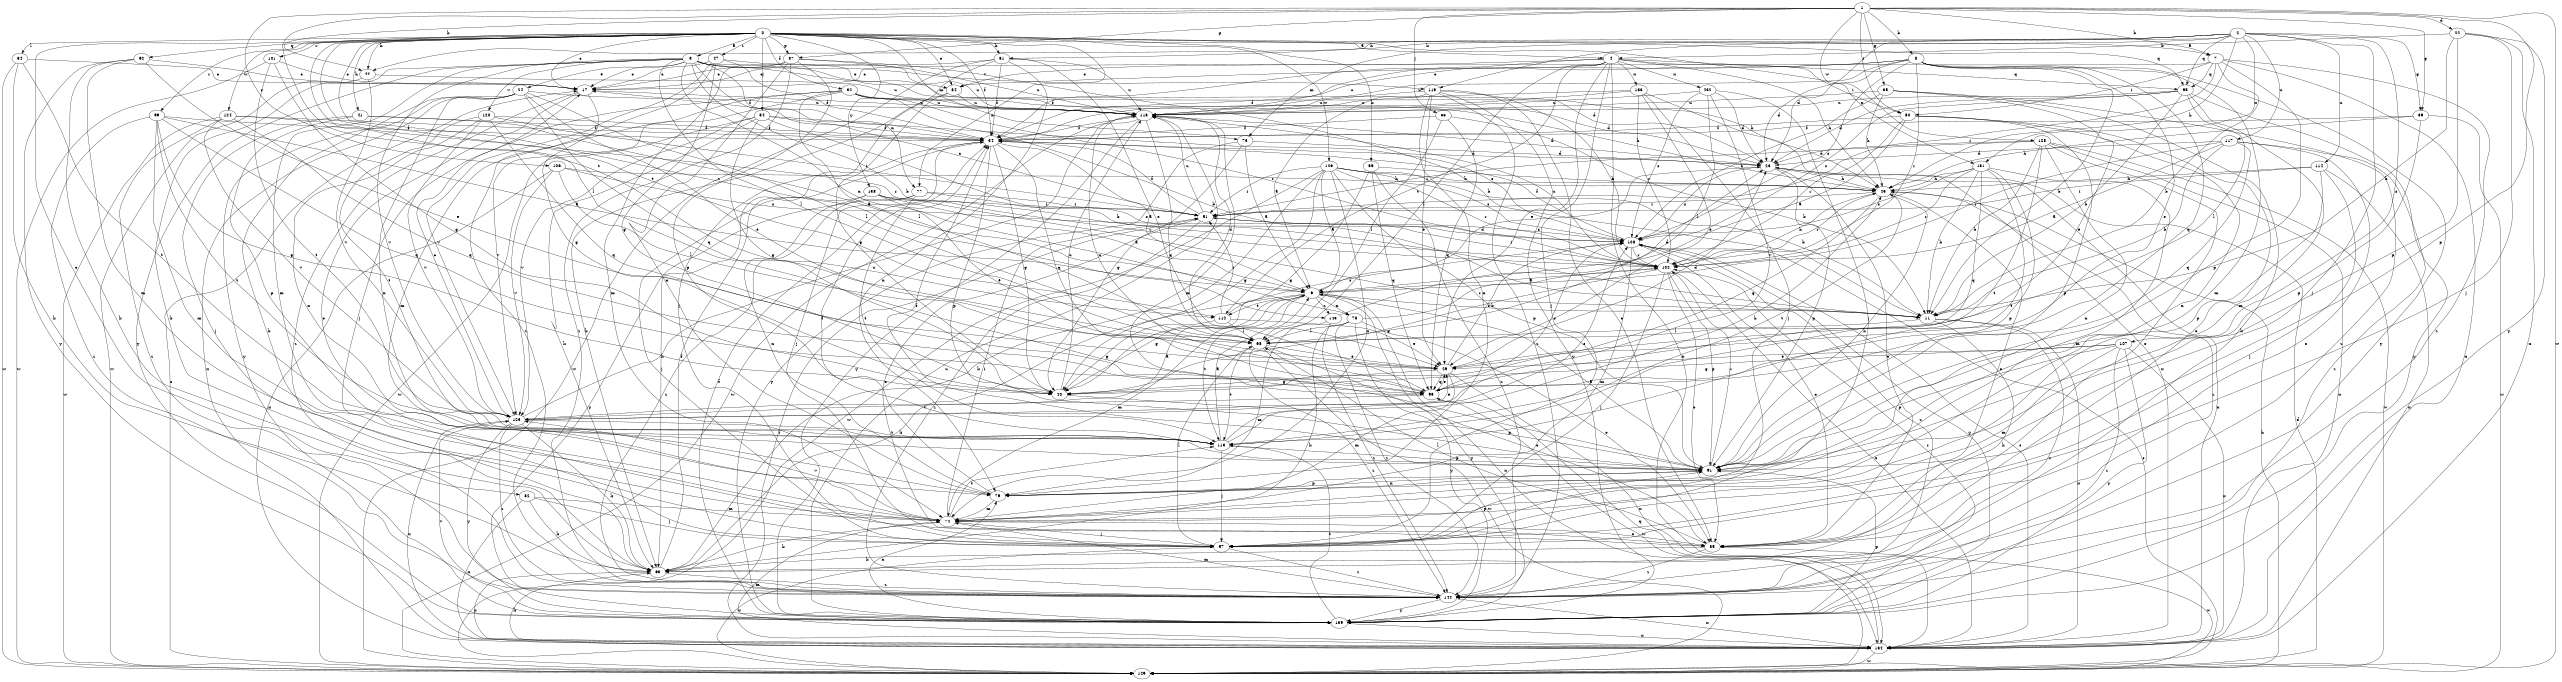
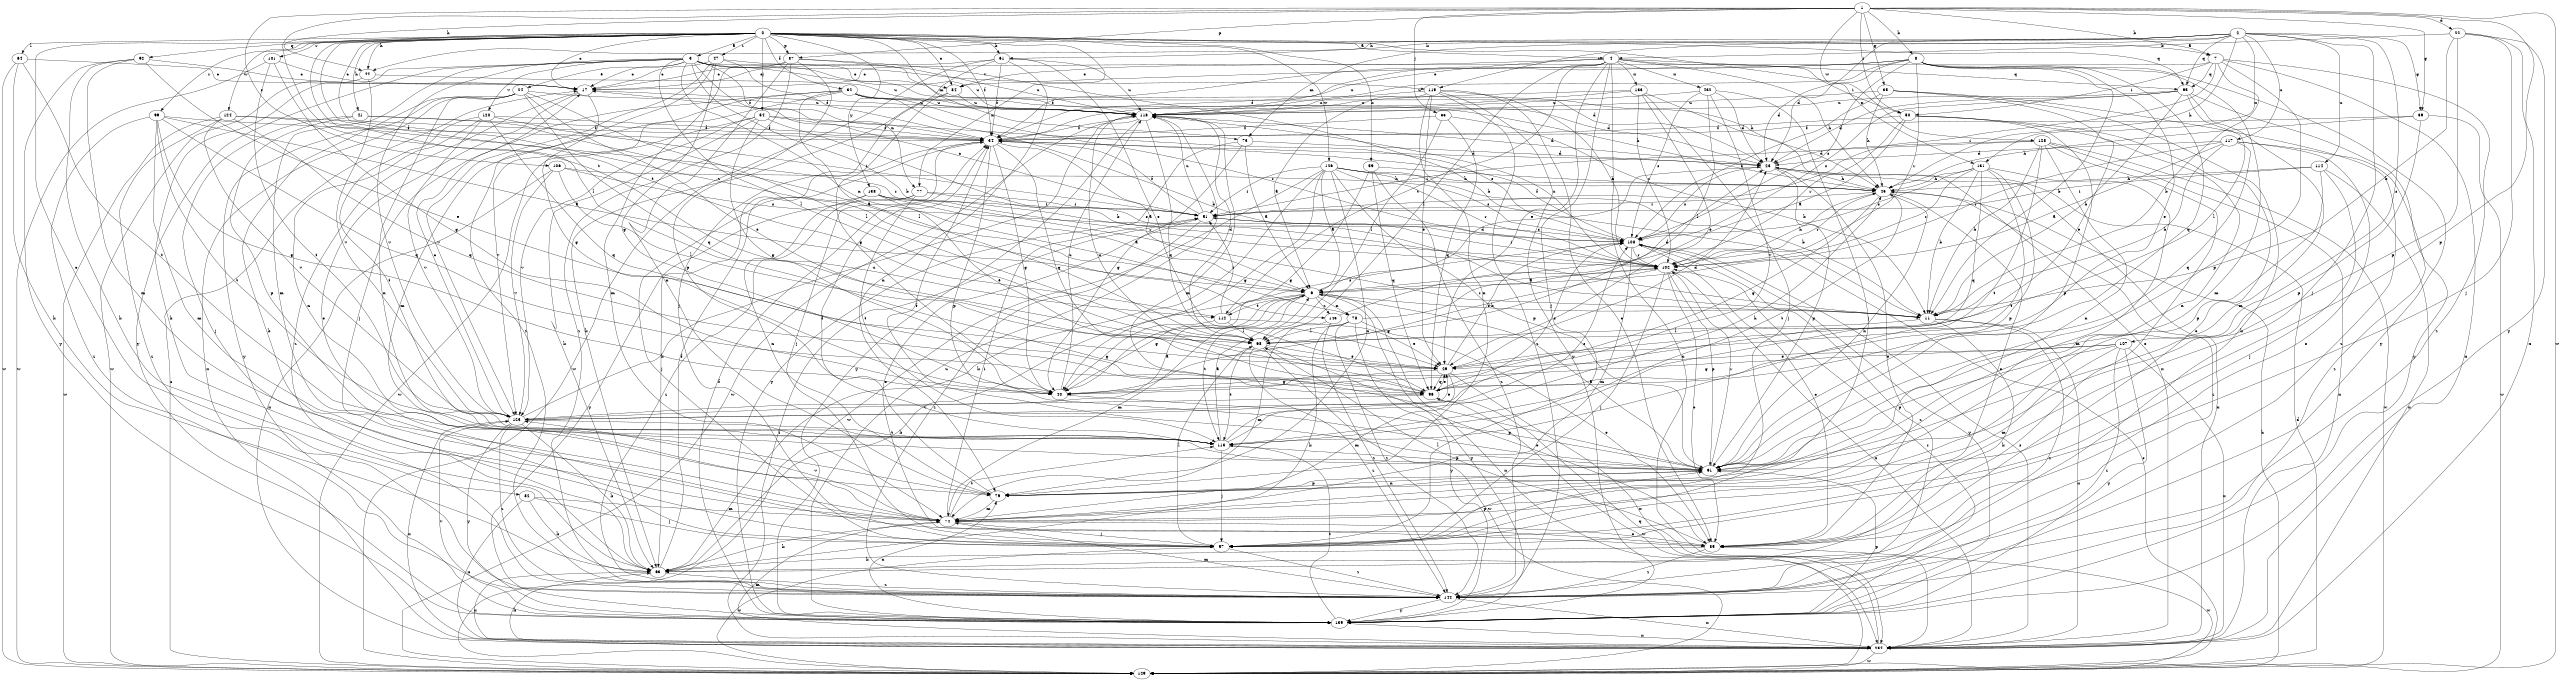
(1879, 648) -> (1879, 648)
